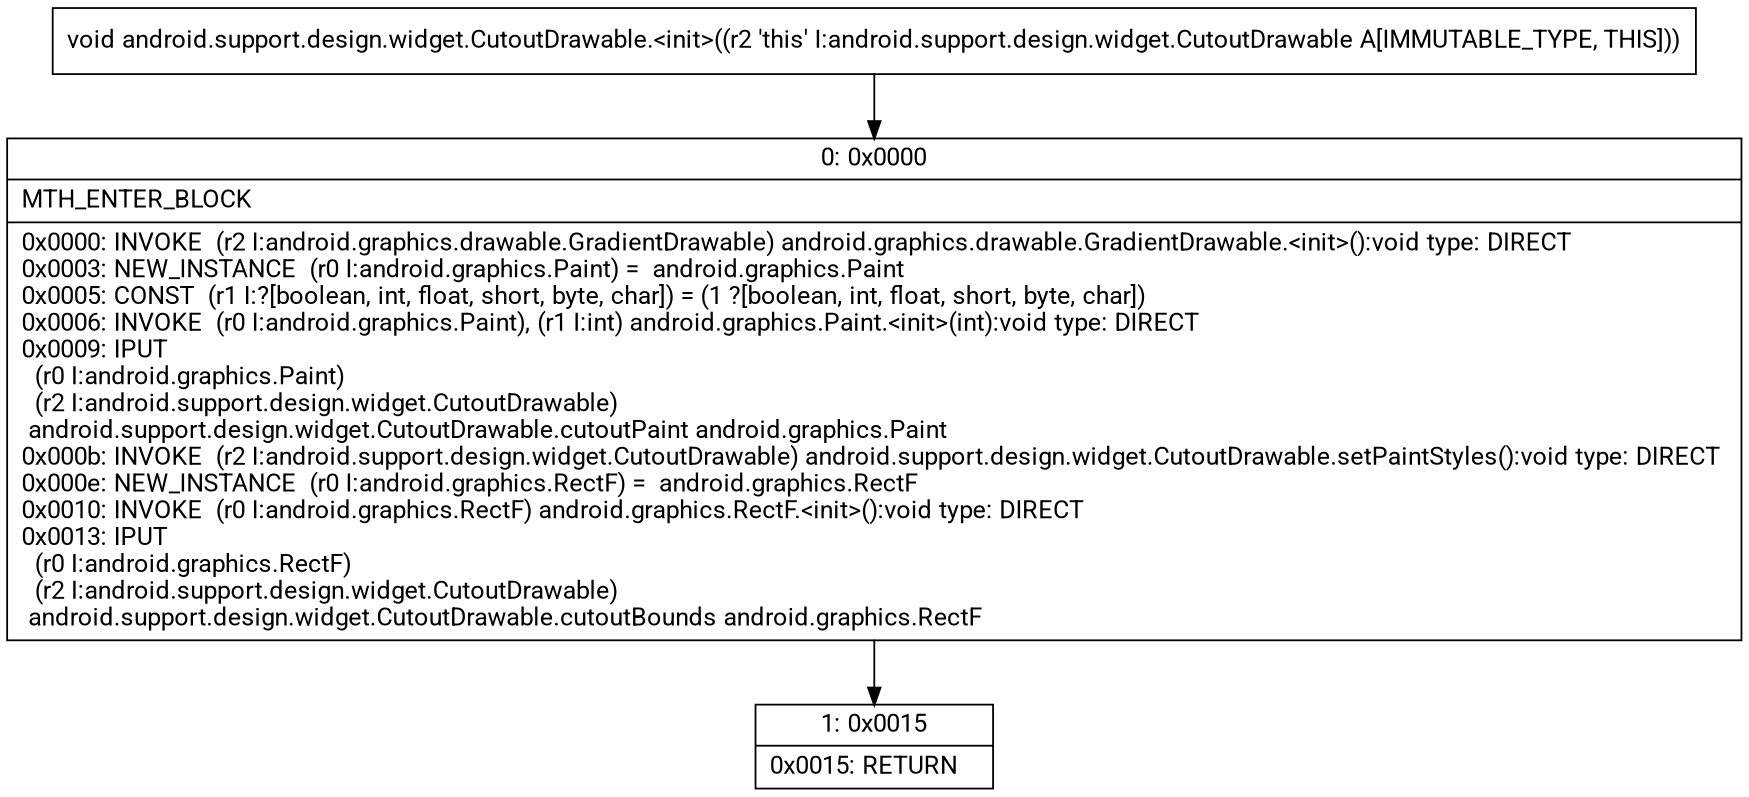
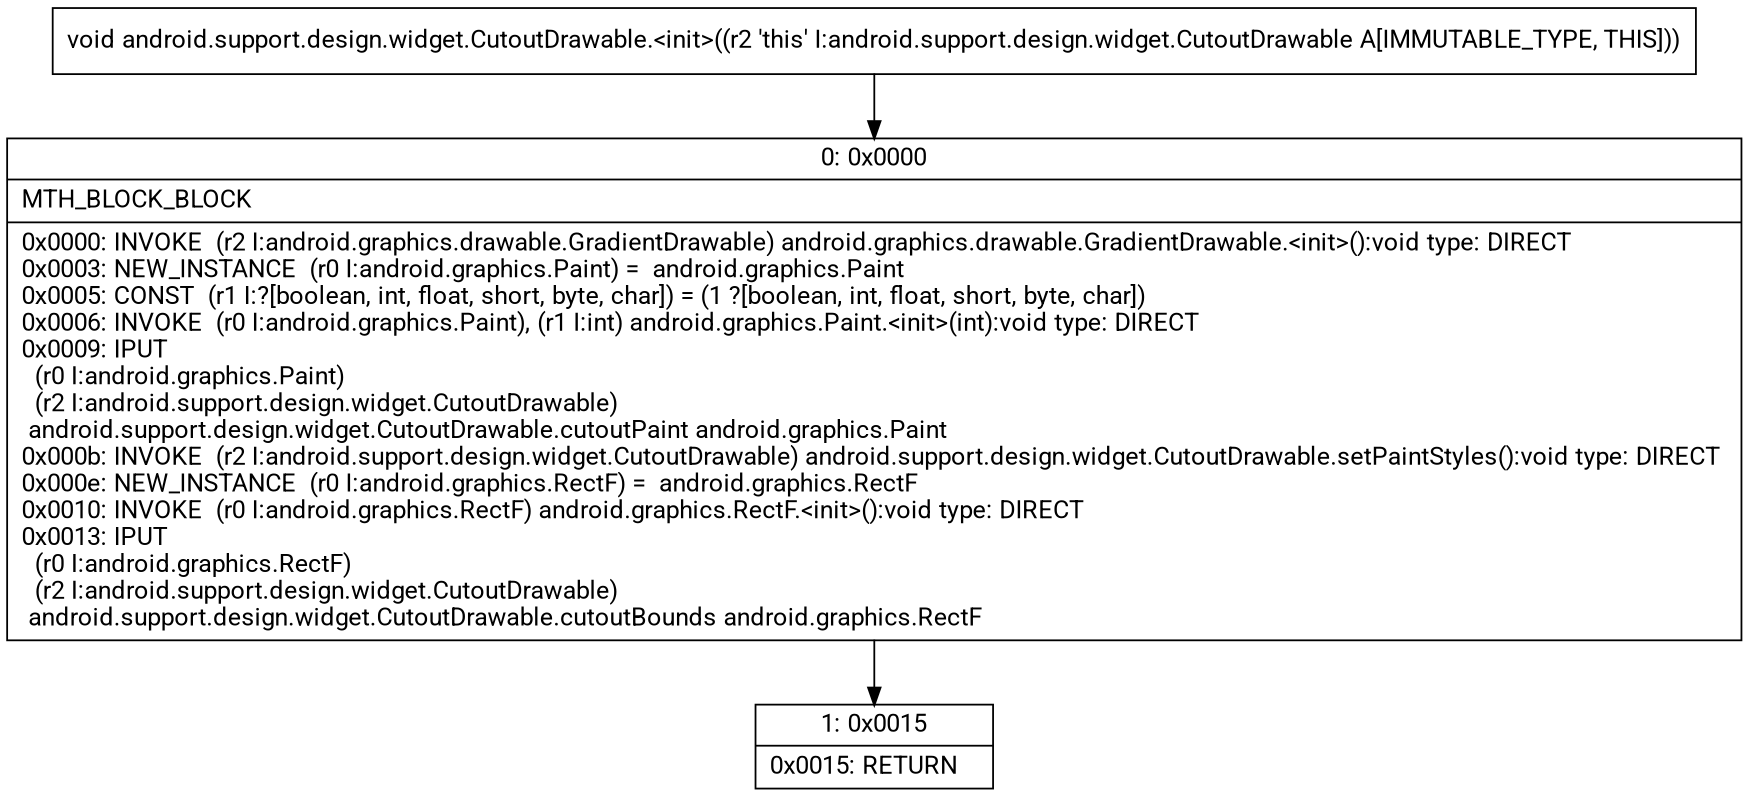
(138, 200) -> (138, 200)
